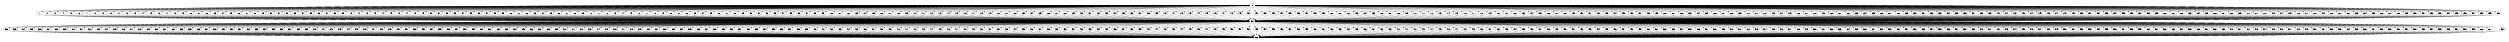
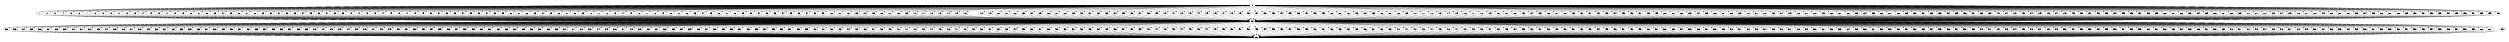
(973, 13) -> none
